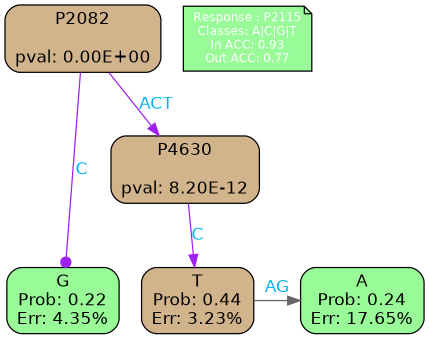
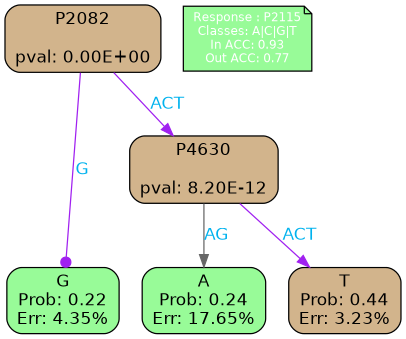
(82, 170) -> (82, 170)
(198, 235) -> (300, 235)
(271, 301) -> (204, 229)
